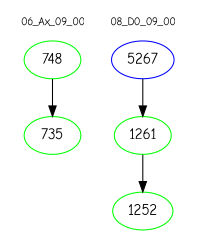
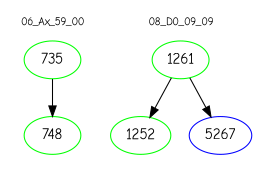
(53, 23) -> (53, 23)
(143, 23) -> (181, 23)
(52, 92) -> (52, 93)
(143, 92) -> (198, 93)
